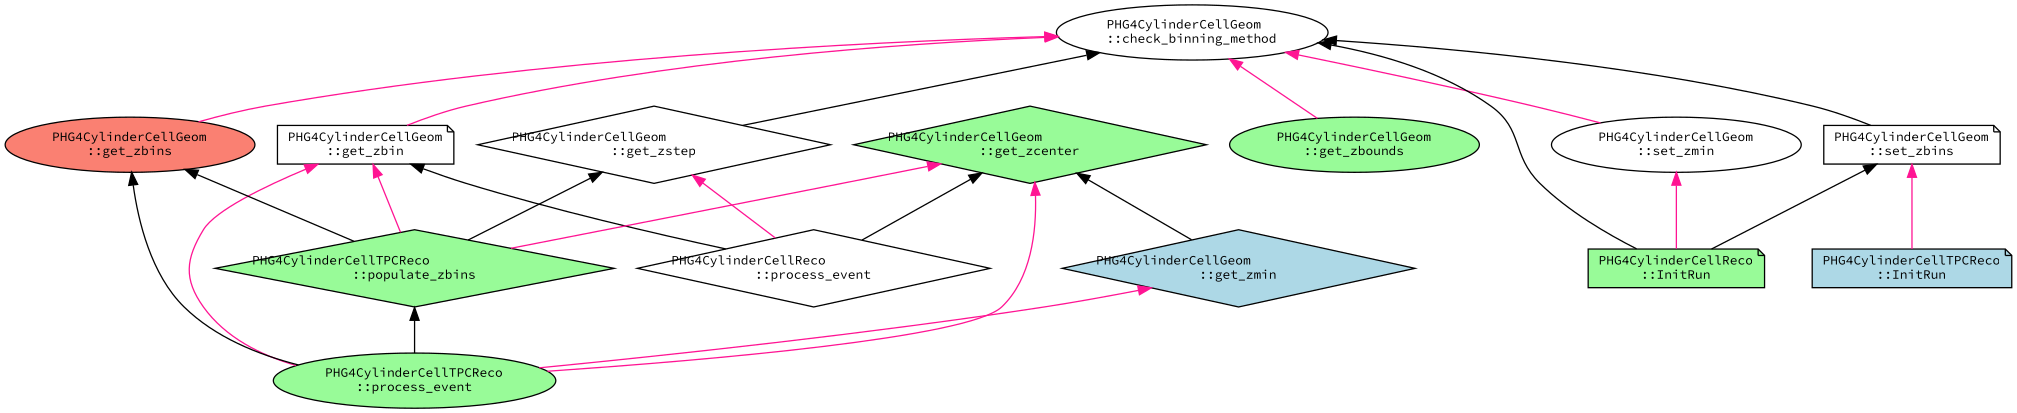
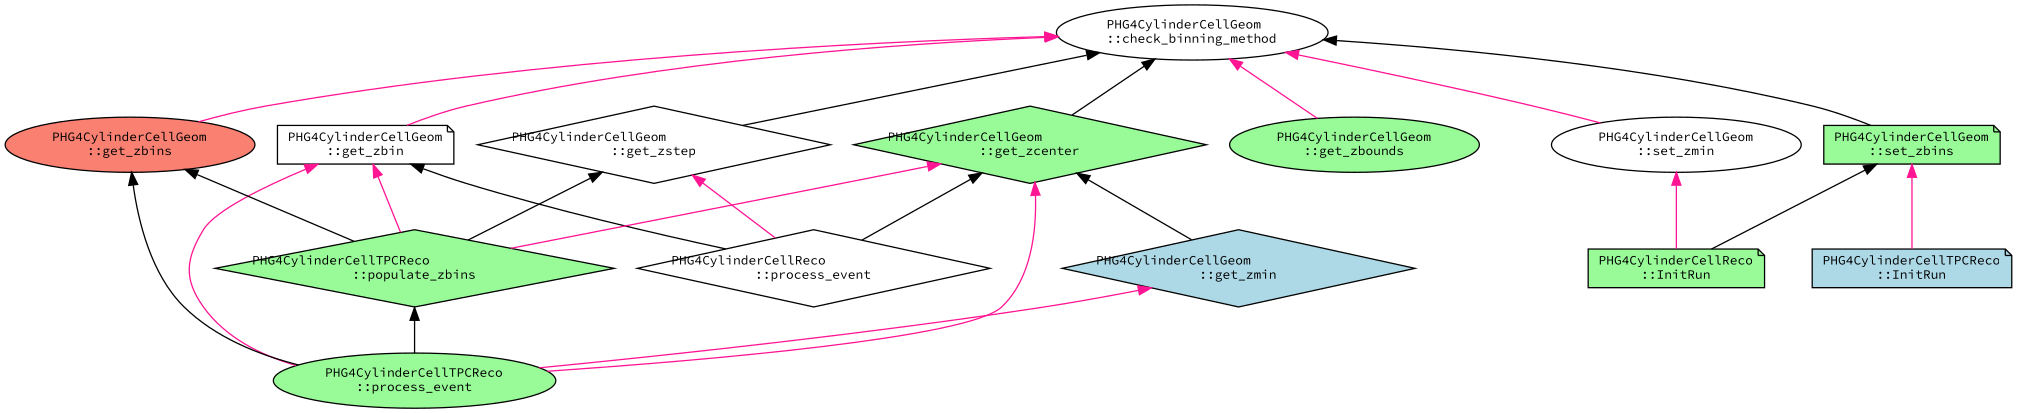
(1504, 119) -> (1108, 91)
(1912, 145) -> (1912, 145)
